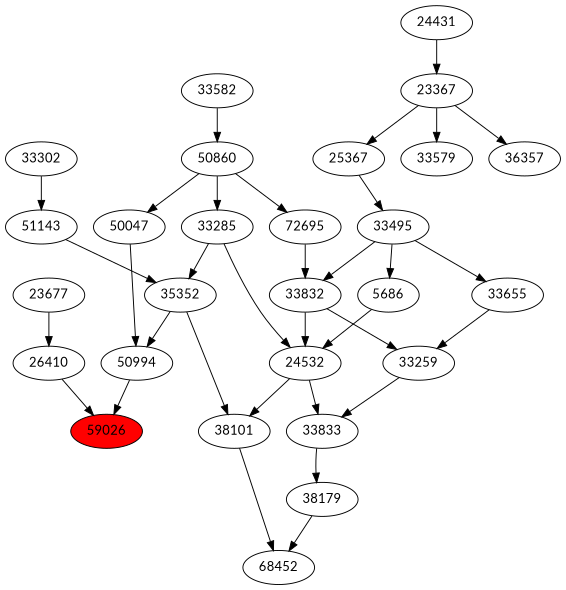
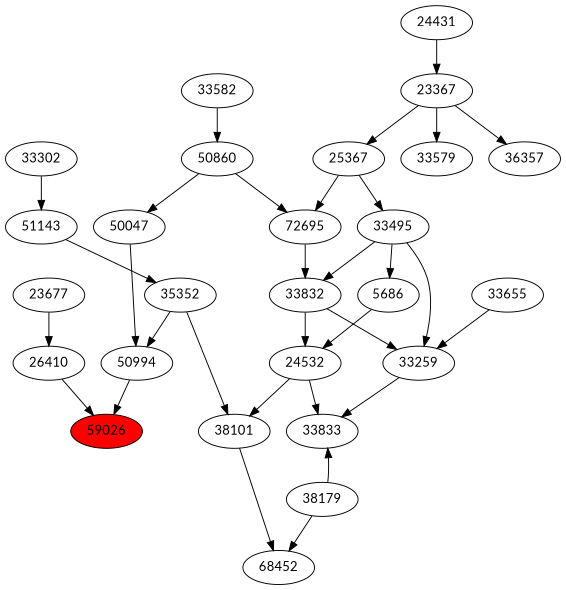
none -> (330, 189)
(217, 227) -> none
(446, 259) -> (429, 287)
(316, 461) -> (329, 470)
